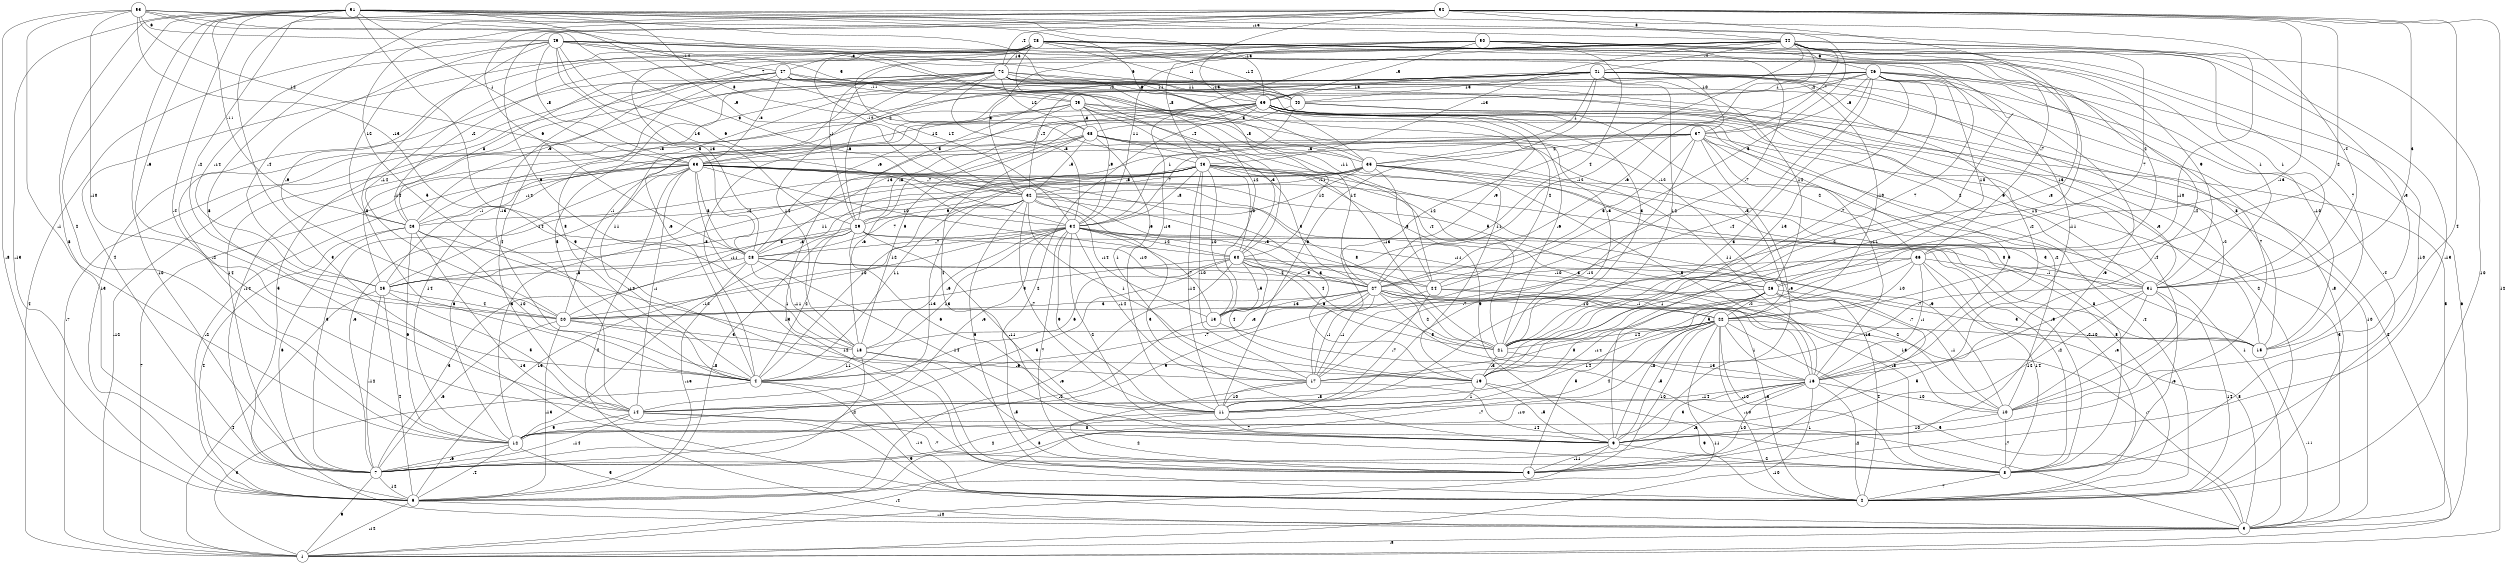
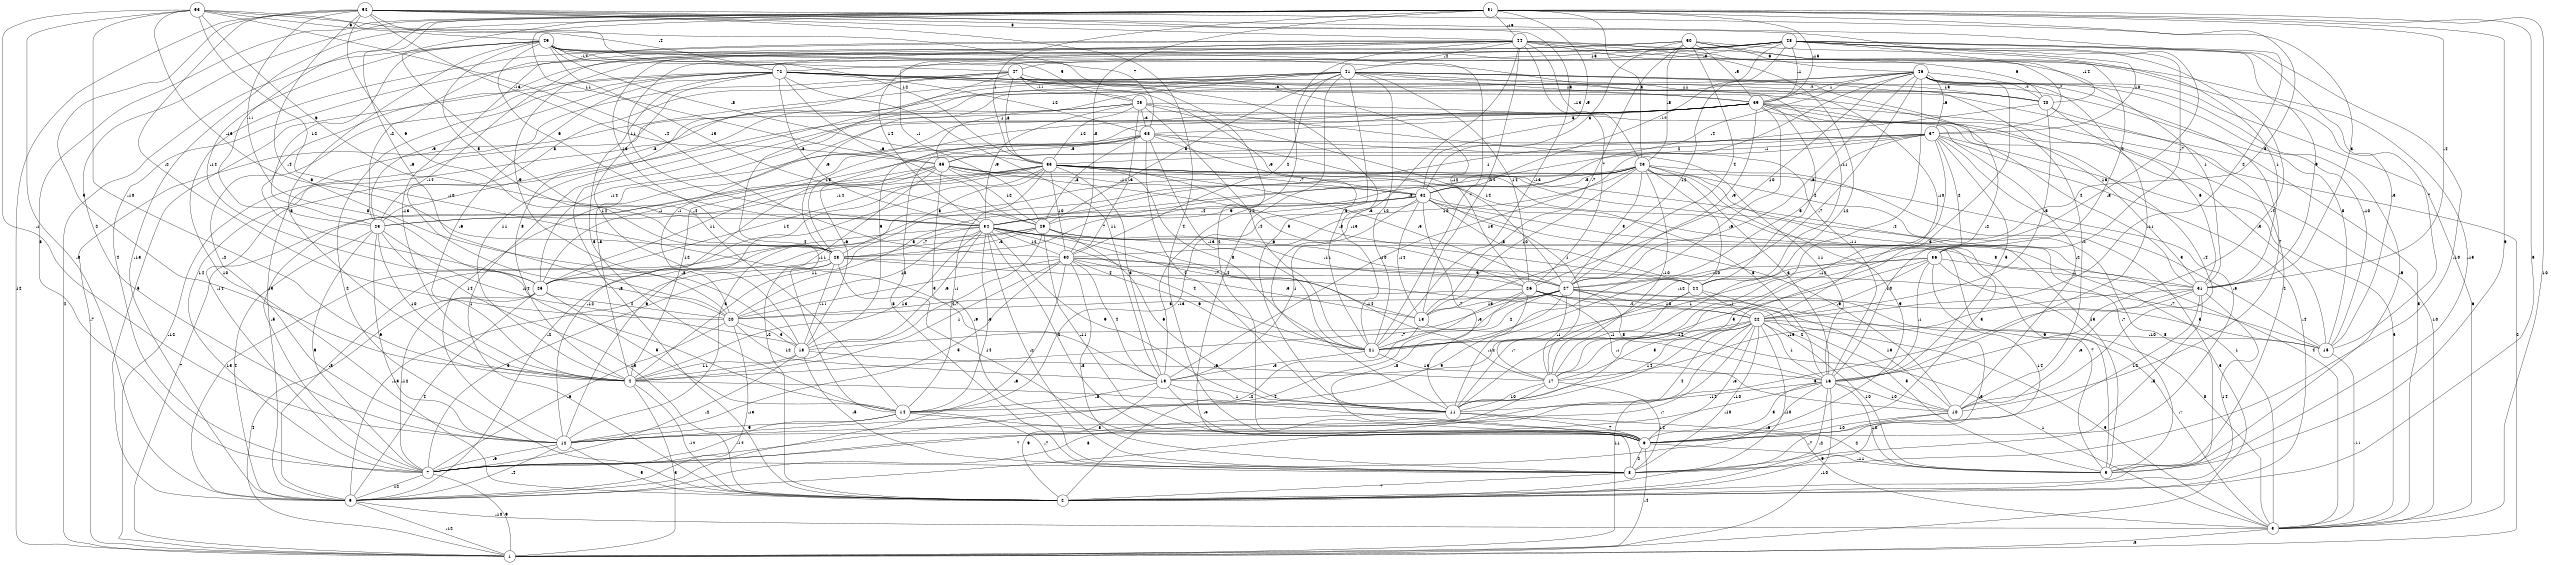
(920, 107) -> (1237, 183)
(639, 211) -> (1752, 538)
(1075, 319) -> (959, 319)
(993, 443) -> (1019, 443)
